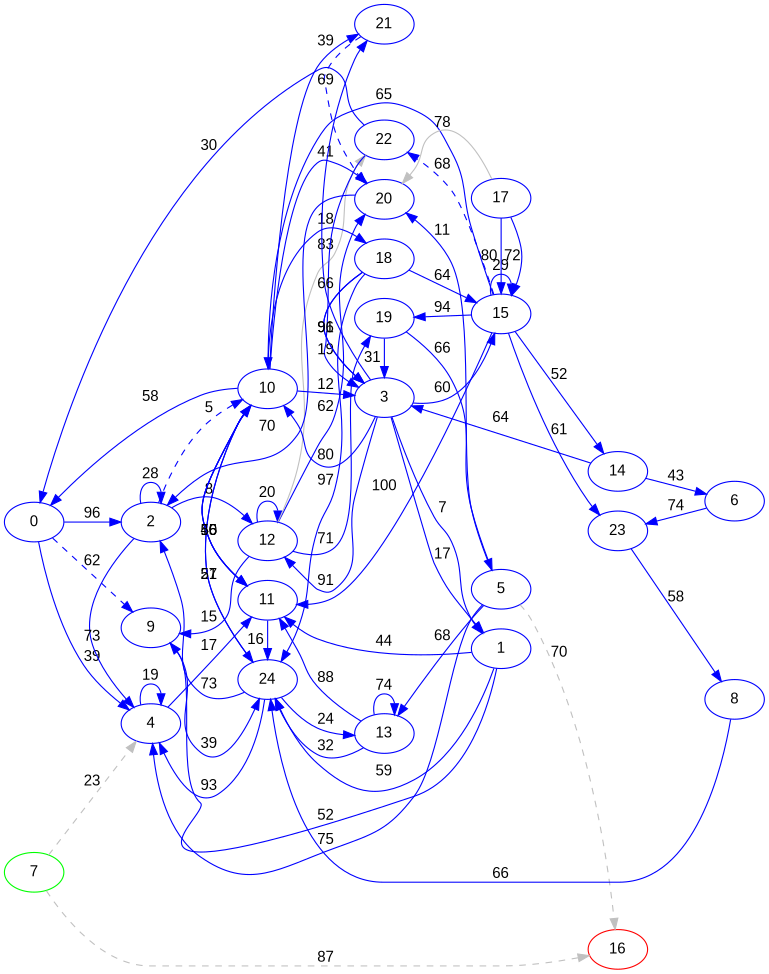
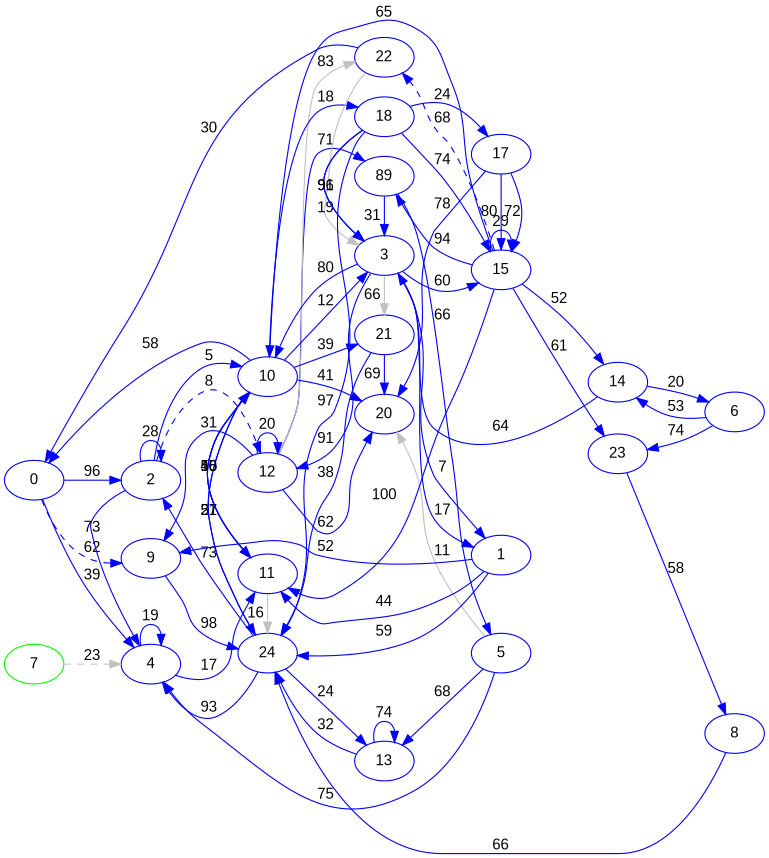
(328, 102) -> (384, 369)
none -> (449, 105)
(450, 131) -> (422, 294)
(322, 218) -> (384, 290)
(330, 245) -> (334, 139)
(443, 276) -> (443, 160)
(384, 318) -> (384, 176)
(466, 371) -> (429, 545)
none -> (675, 417)
(293, 439) -> none
(187, 447) -> (176, 396)
(676, 476) -> (676, 383)
none -> (331, 490)
(219, 499) -> (202, 393)
(209, 617) -> (209, 423)
(268, 634) -> (268, 608)
(314, 682) -> none
(209, 744) -> (209, 624)
(618, 949) -> none
